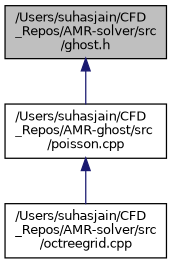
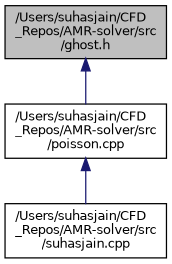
(86, 131) -> (86, 131)
(86, 231) -> (86, 231)
